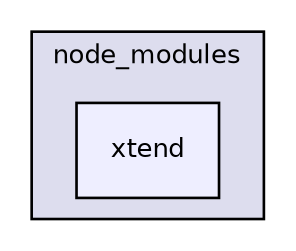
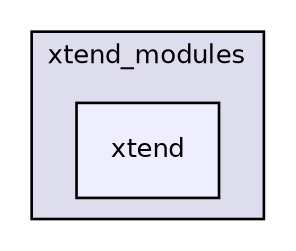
(148, 57) -> (148, 57)
